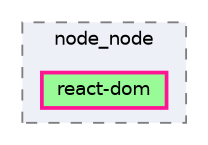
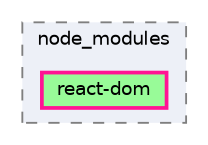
(104, 40) -> (104, 40)
